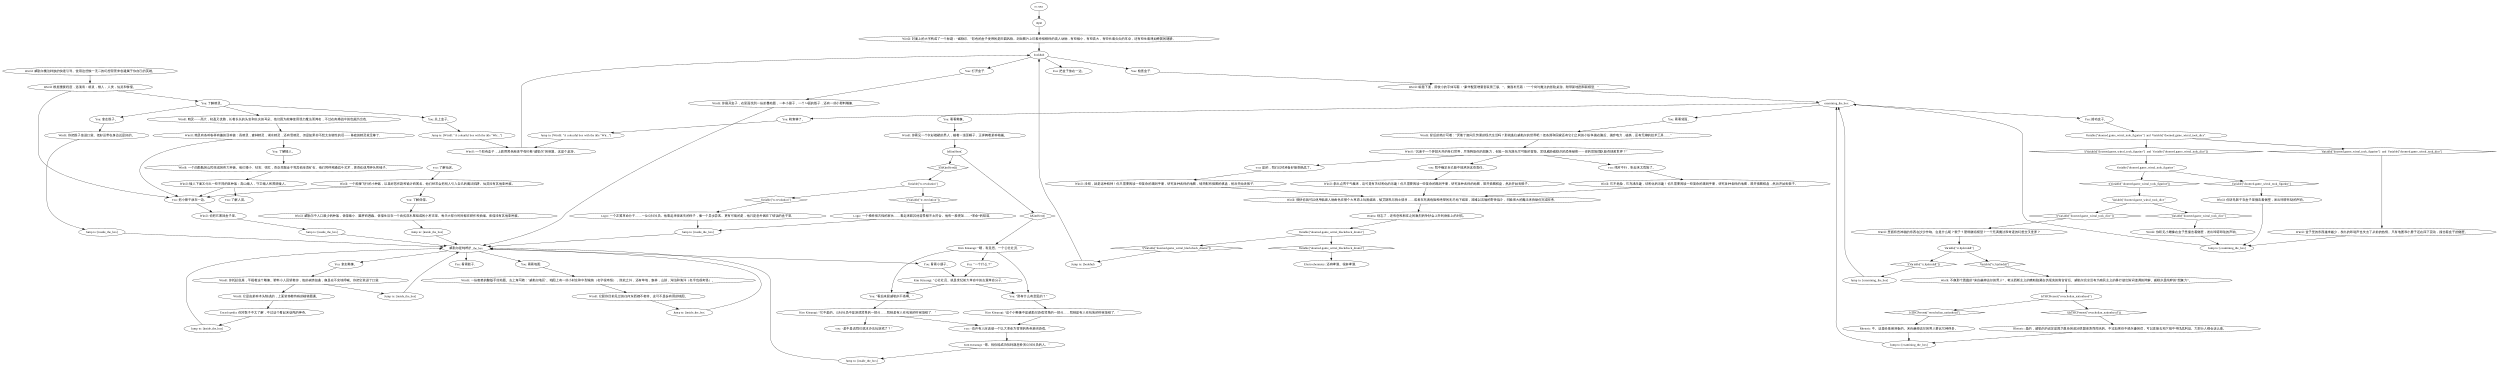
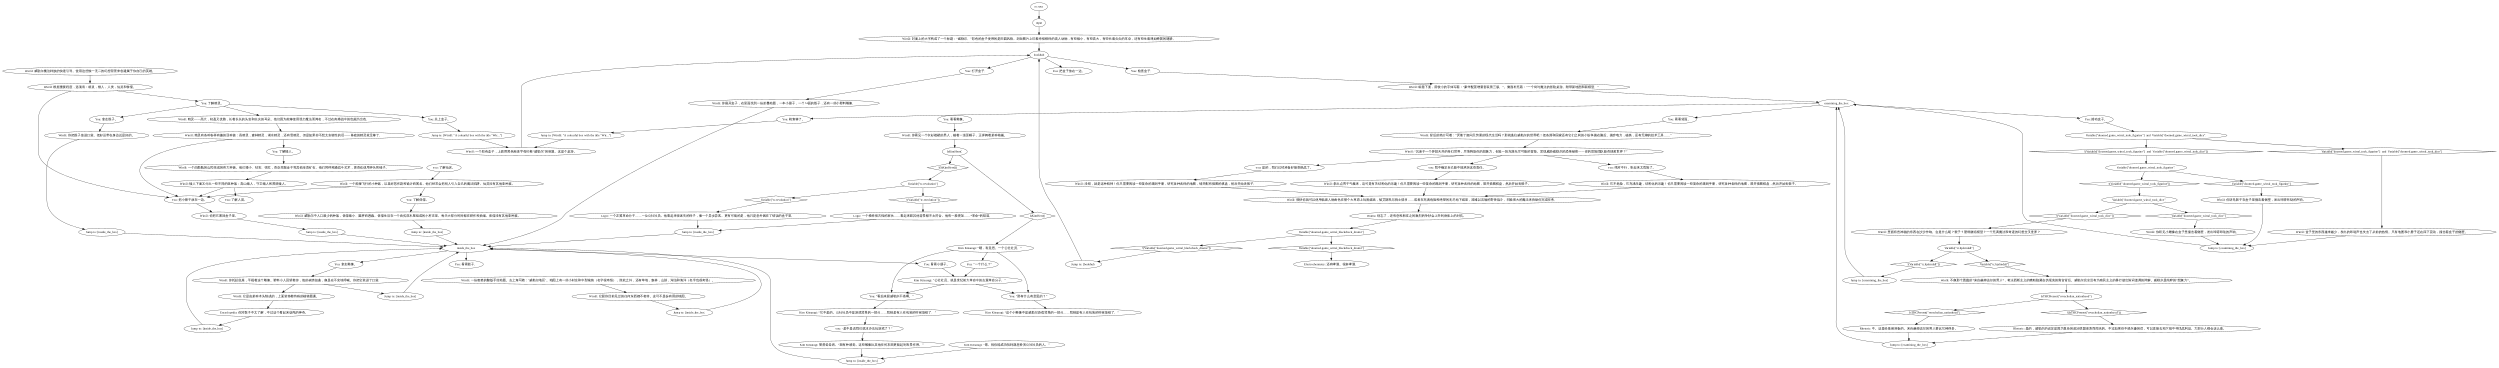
(466, 248) -> (466, 248)
(532, 264) -> none
(1007, 329) -> none
none -> (862, 345)
